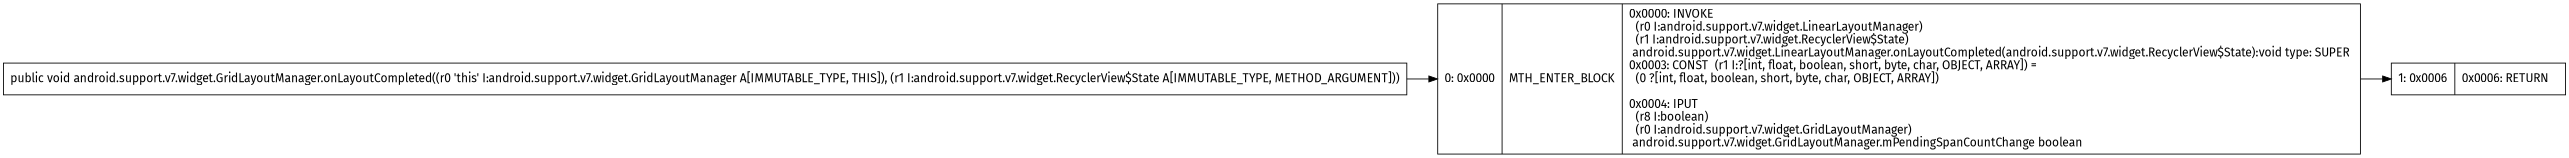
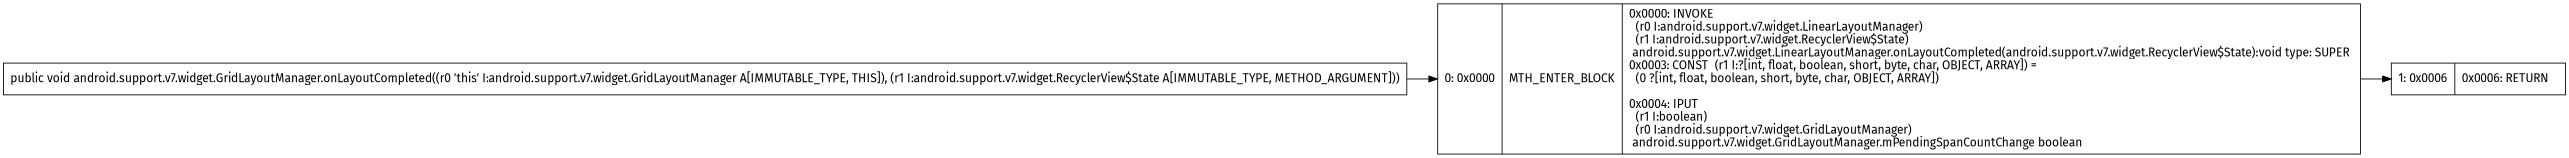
(1669, 117) -> (1668, 117)
